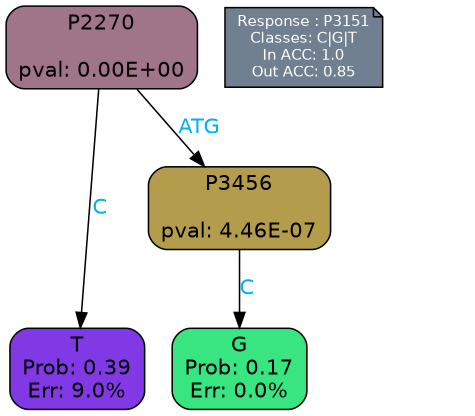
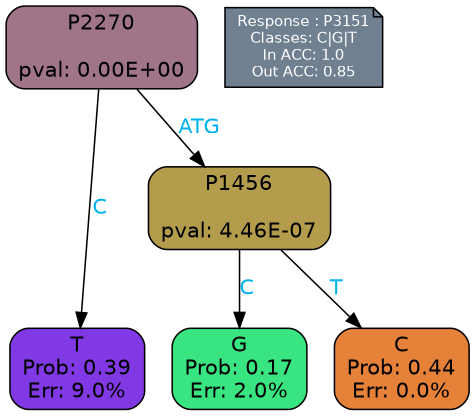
(240, 208) -> (240, 208)
(240, 369) -> (240, 369)
none -> (402, 369)
